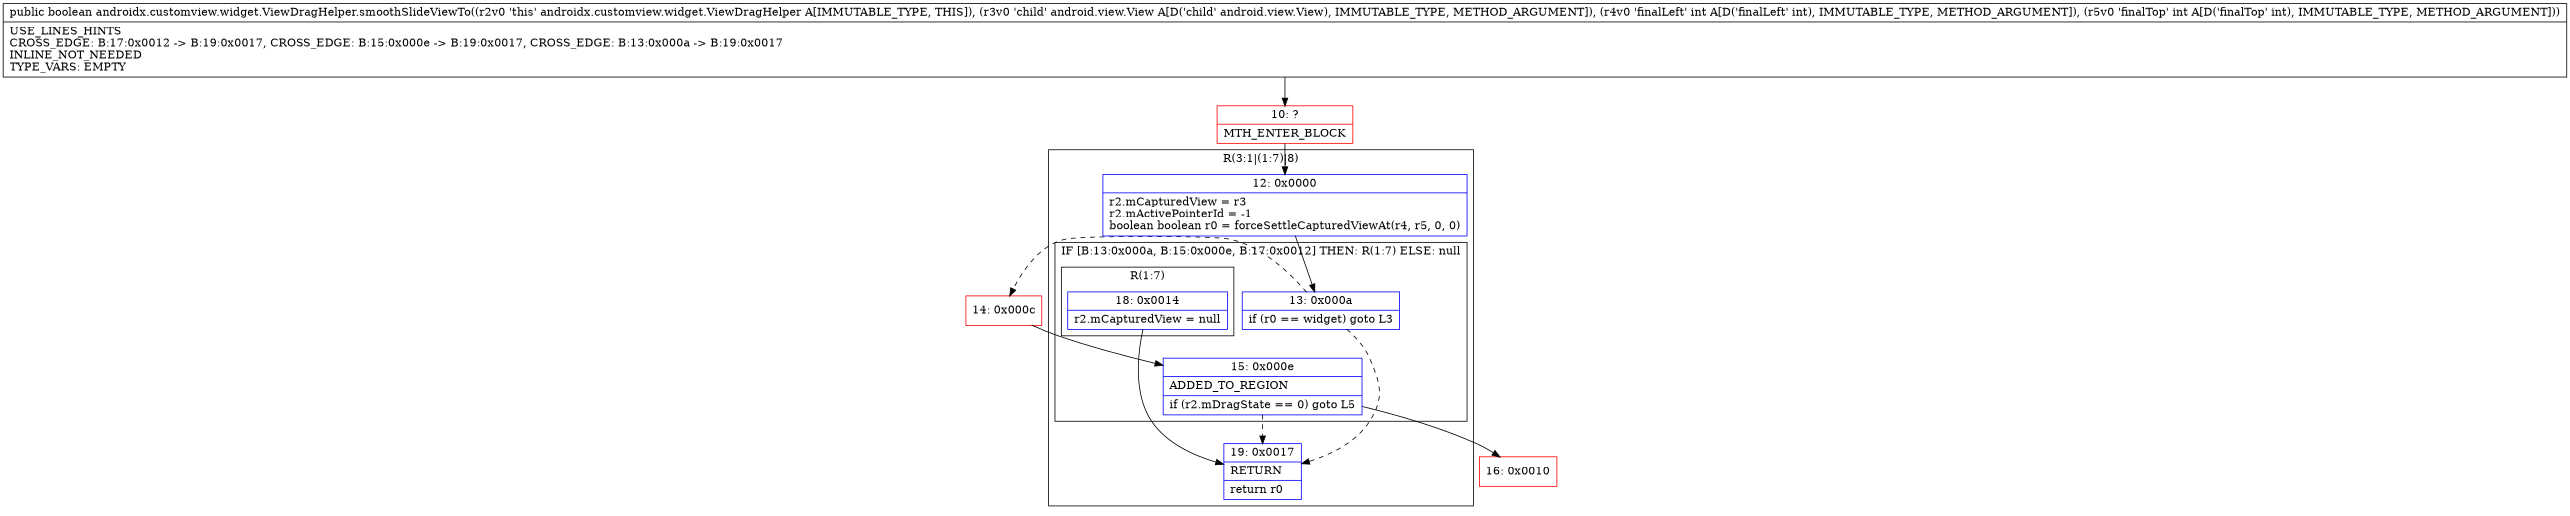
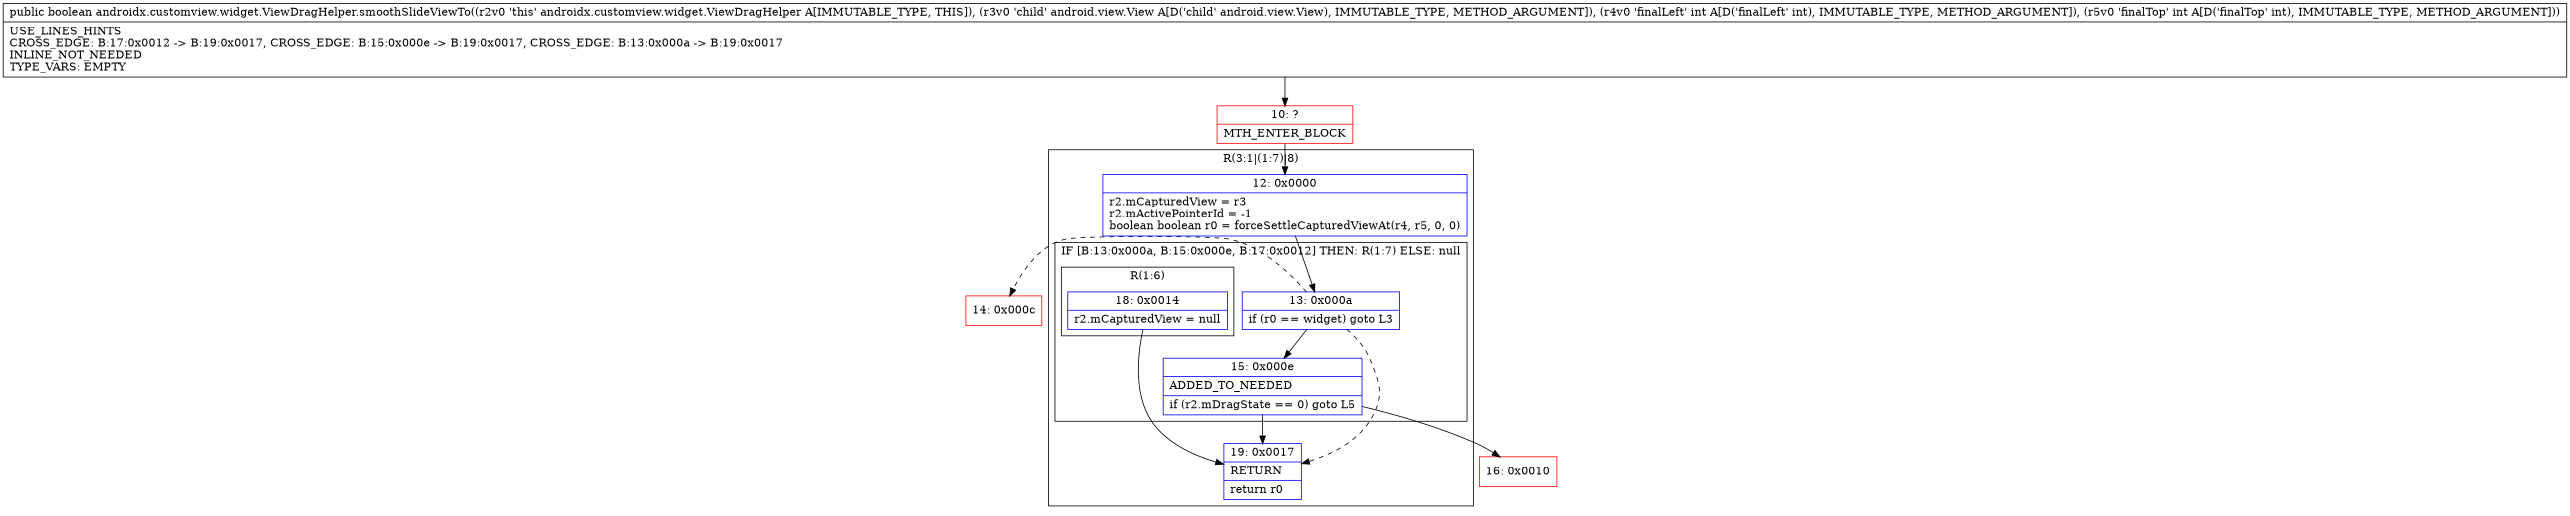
(1148, 276) -> (1148, 276)
(1093, 347) -> (1298, 341)
(1229, 386) -> (1231, 386)
(1263, 426) -> (1263, 426)
